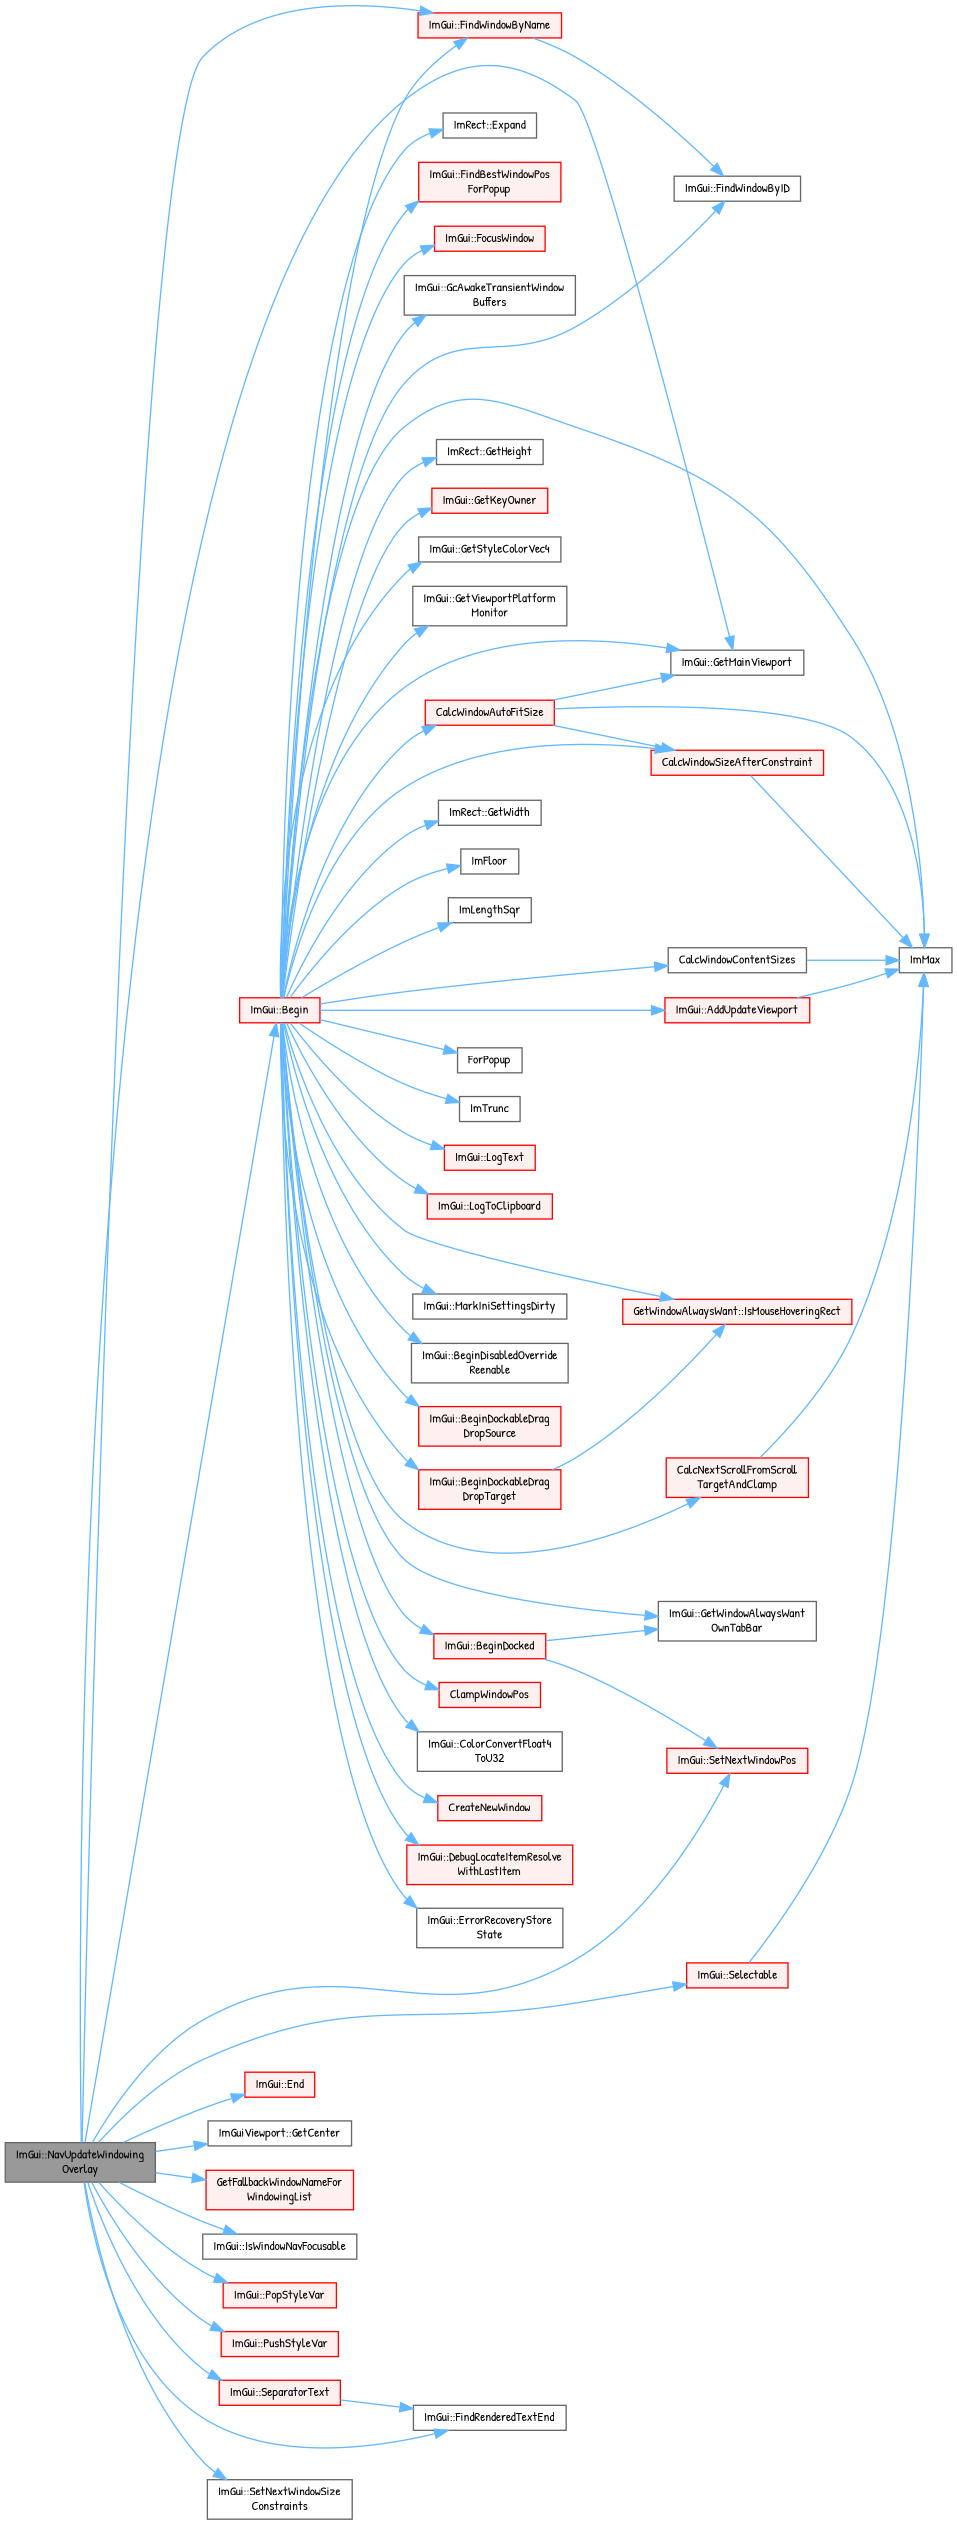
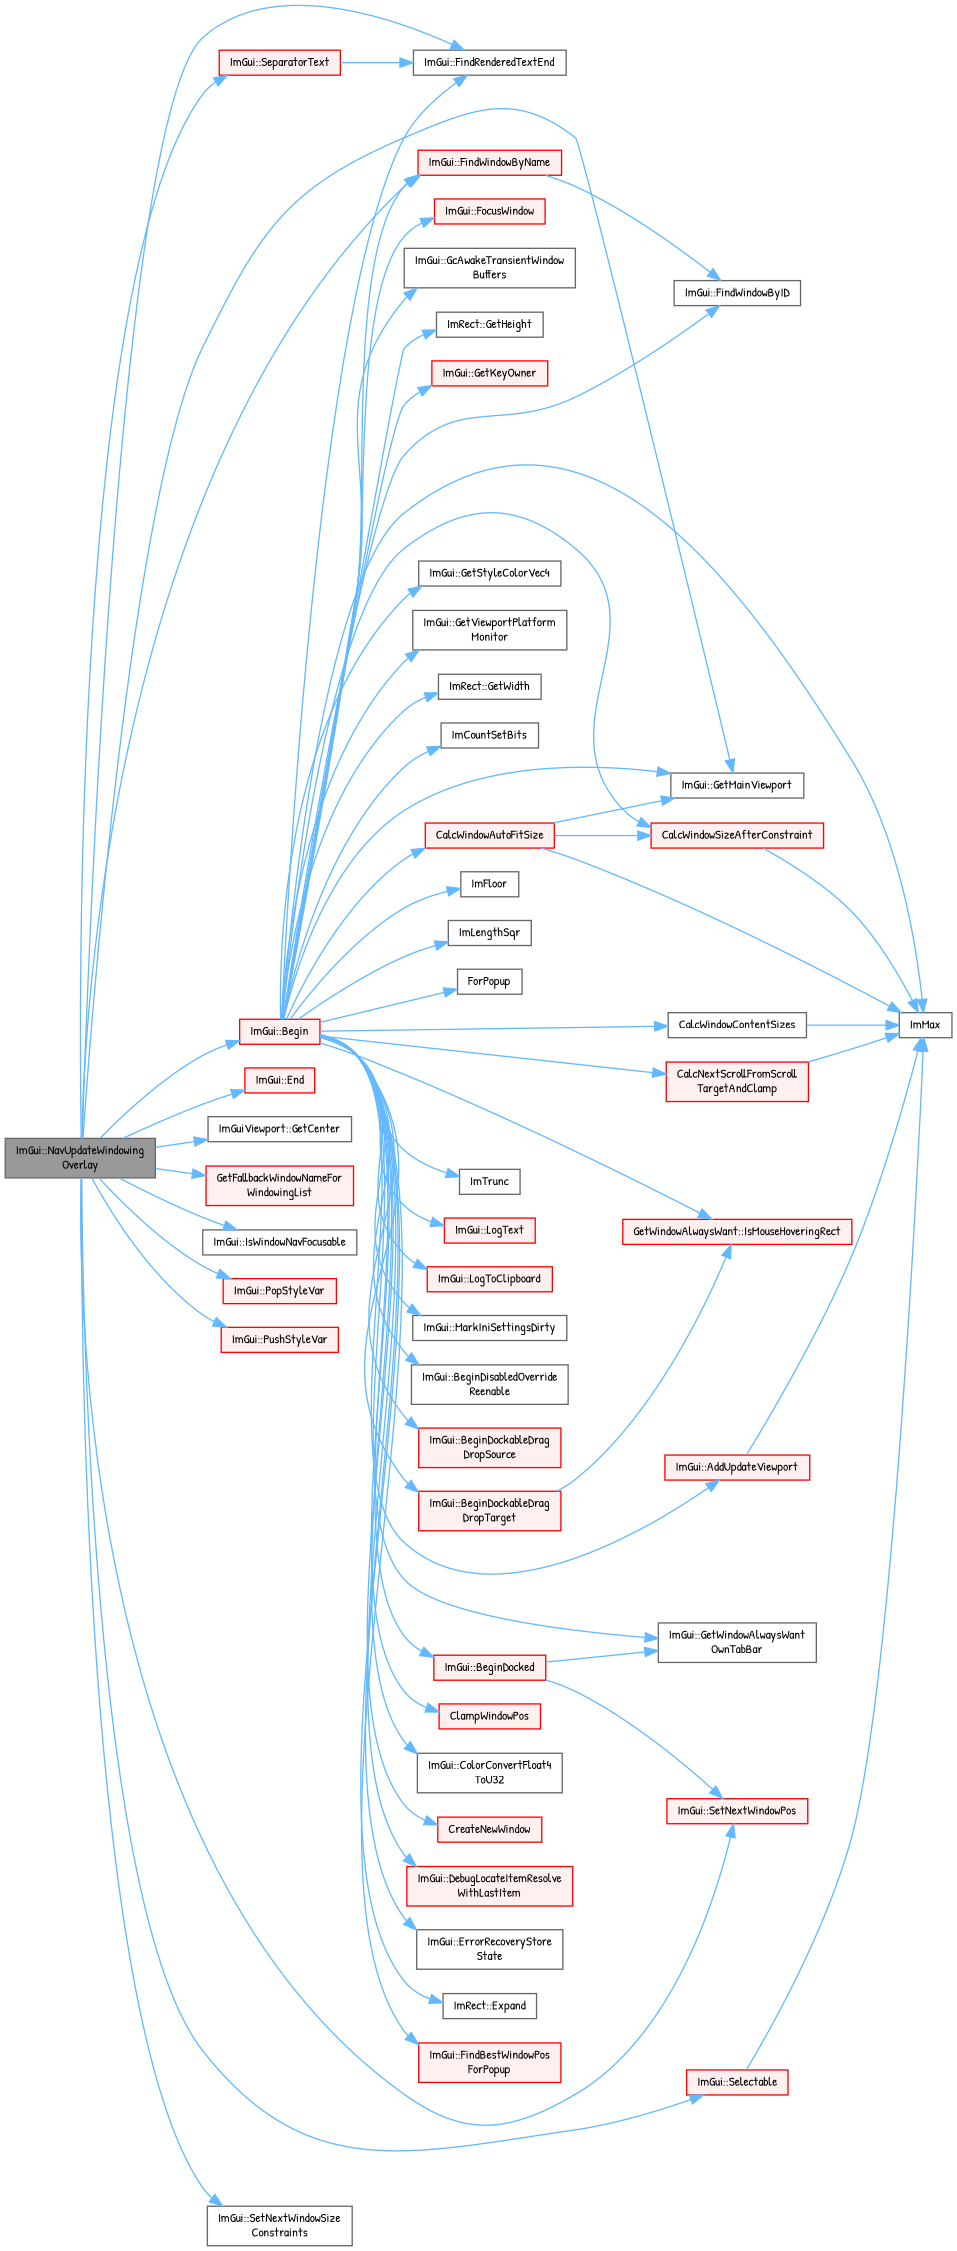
none -> (320, 536)
none -> (490, 735)
